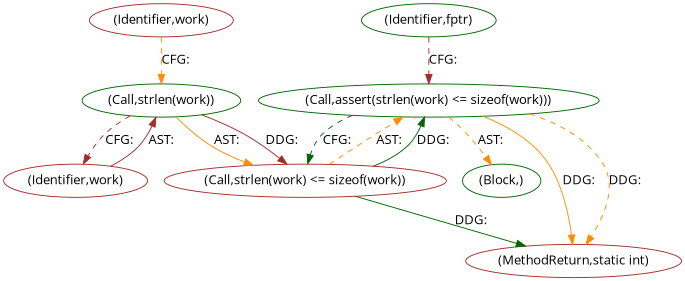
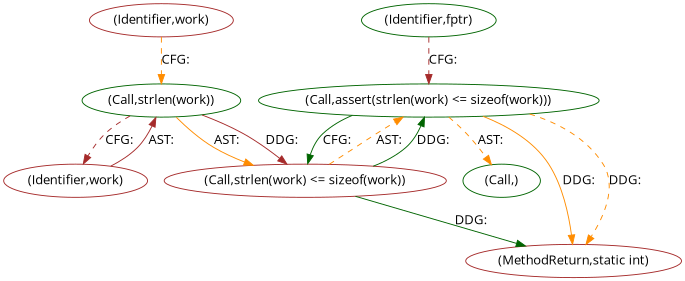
(327, 130) -> (327, 130)
(502, 181) -> (502, 181)
